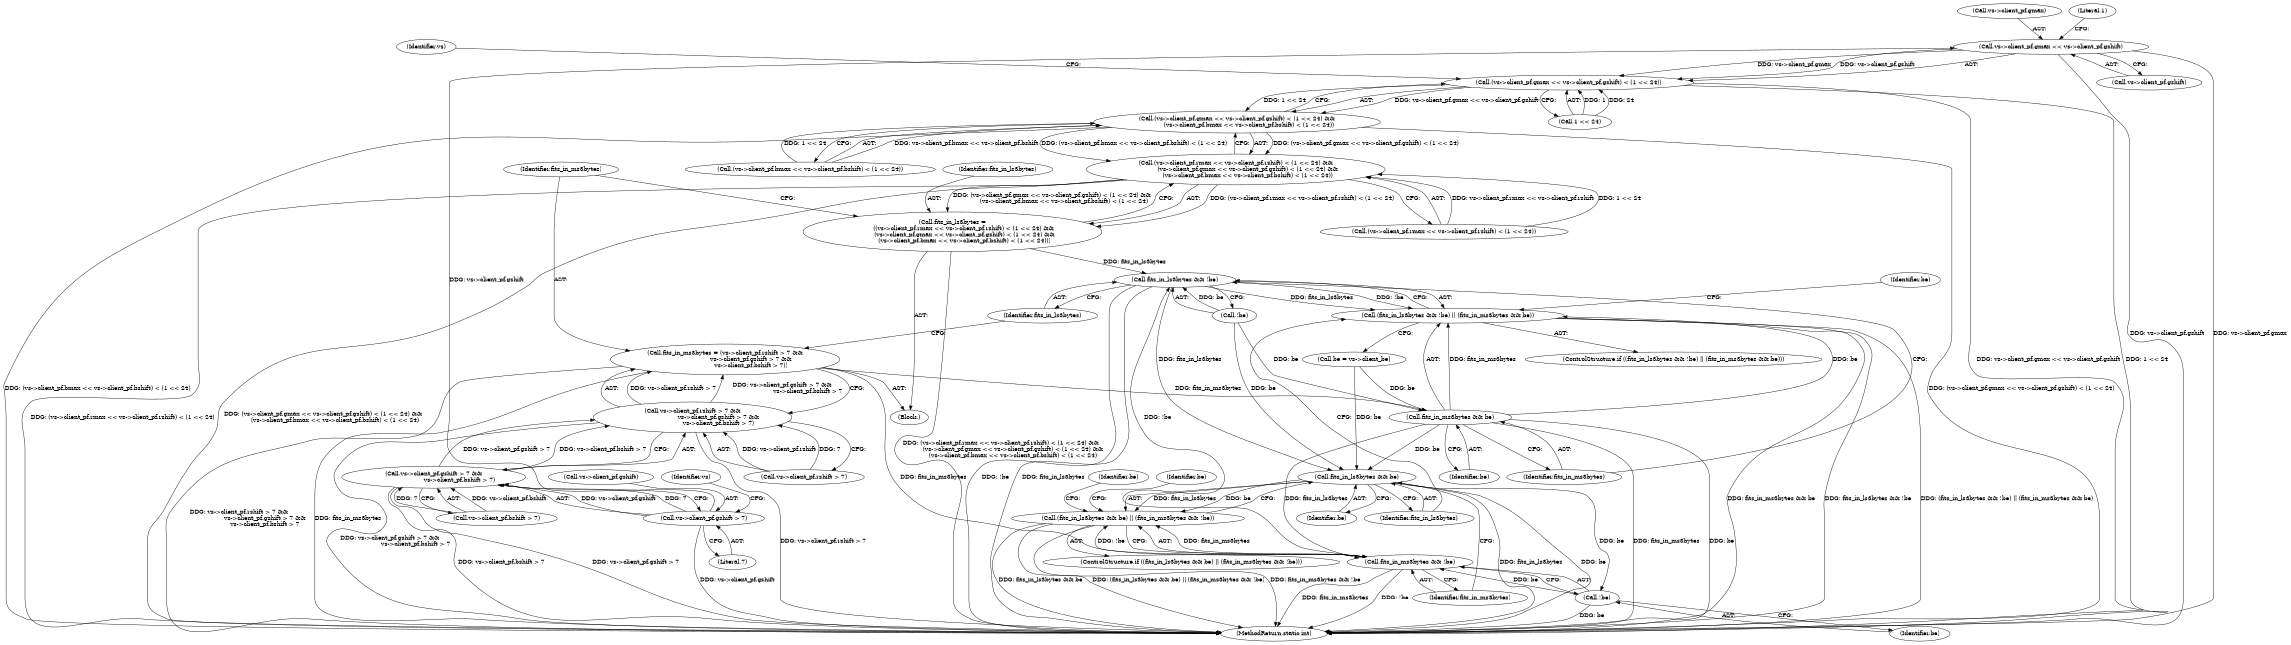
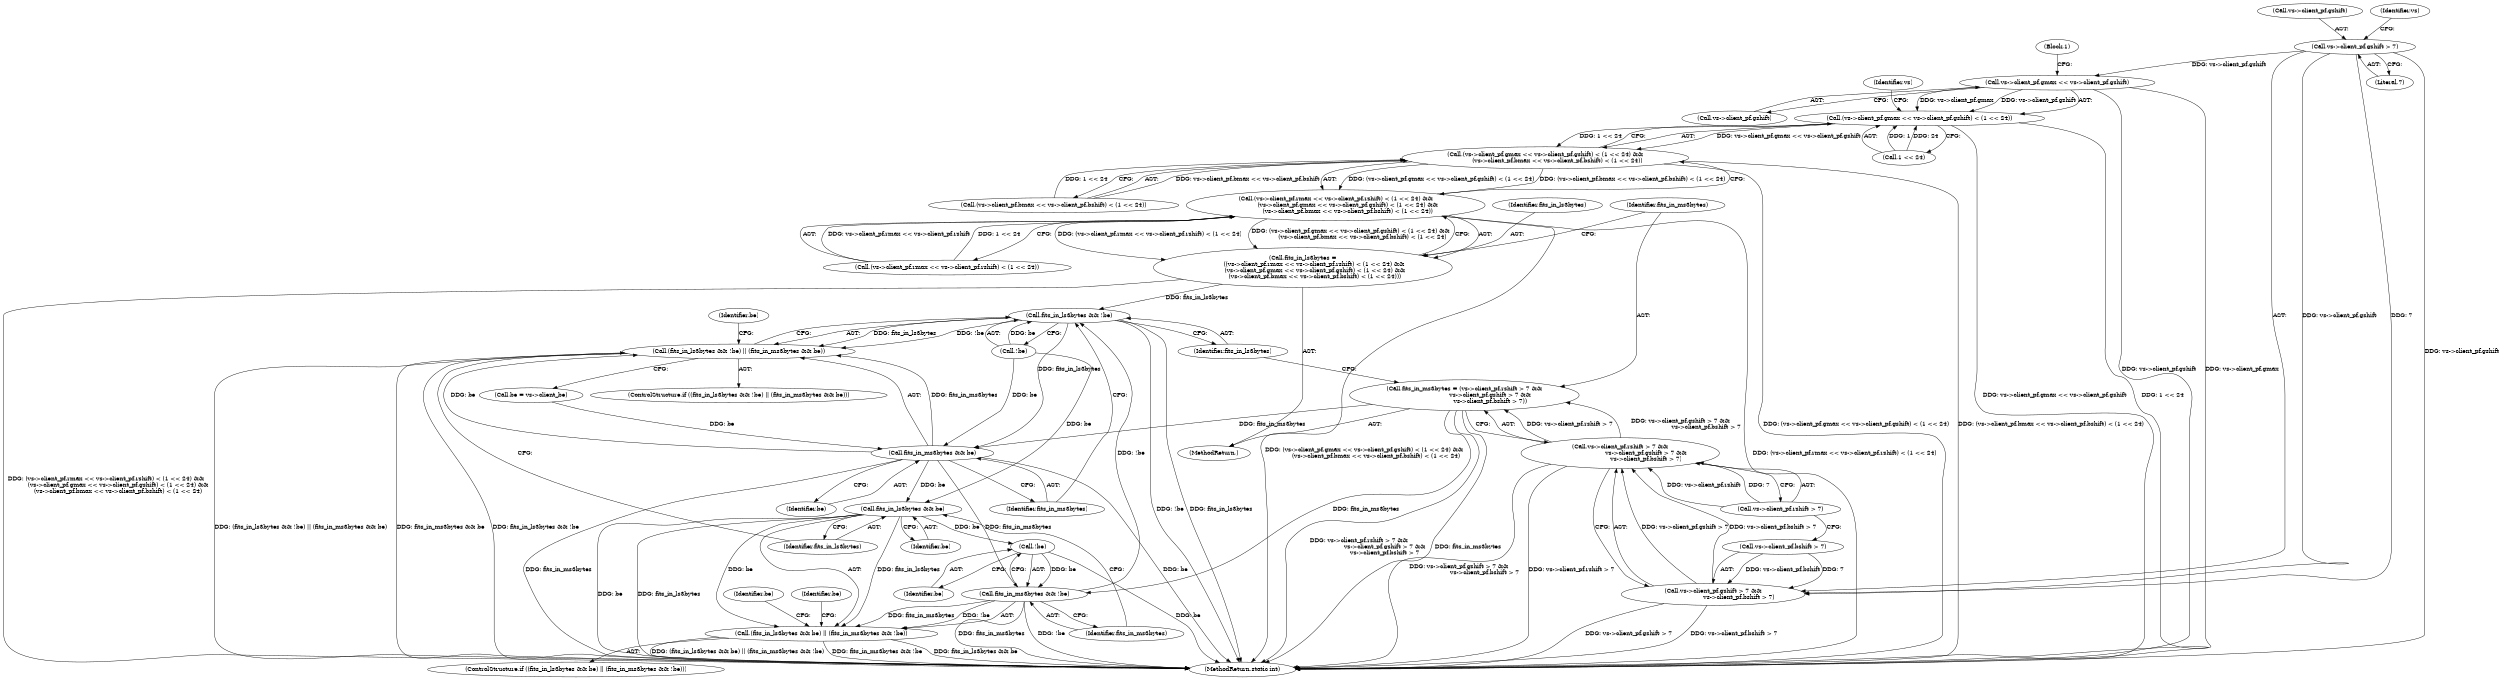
(2009, 11) -> none
(2092, 11) -> (2057, 47)
(1193, 416) -> (1043, 398)
(1356, 416) -> none
(909, 417) -> (1214, 453)
(601, 489) -> none
(1257, 497) -> none
(1317, 499) -> (1018, 527)
(426, 506) -> (1826, 527)
(1236, 554) -> none
